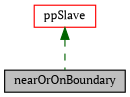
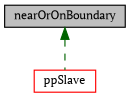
(65, 55) -> (65, 55)
